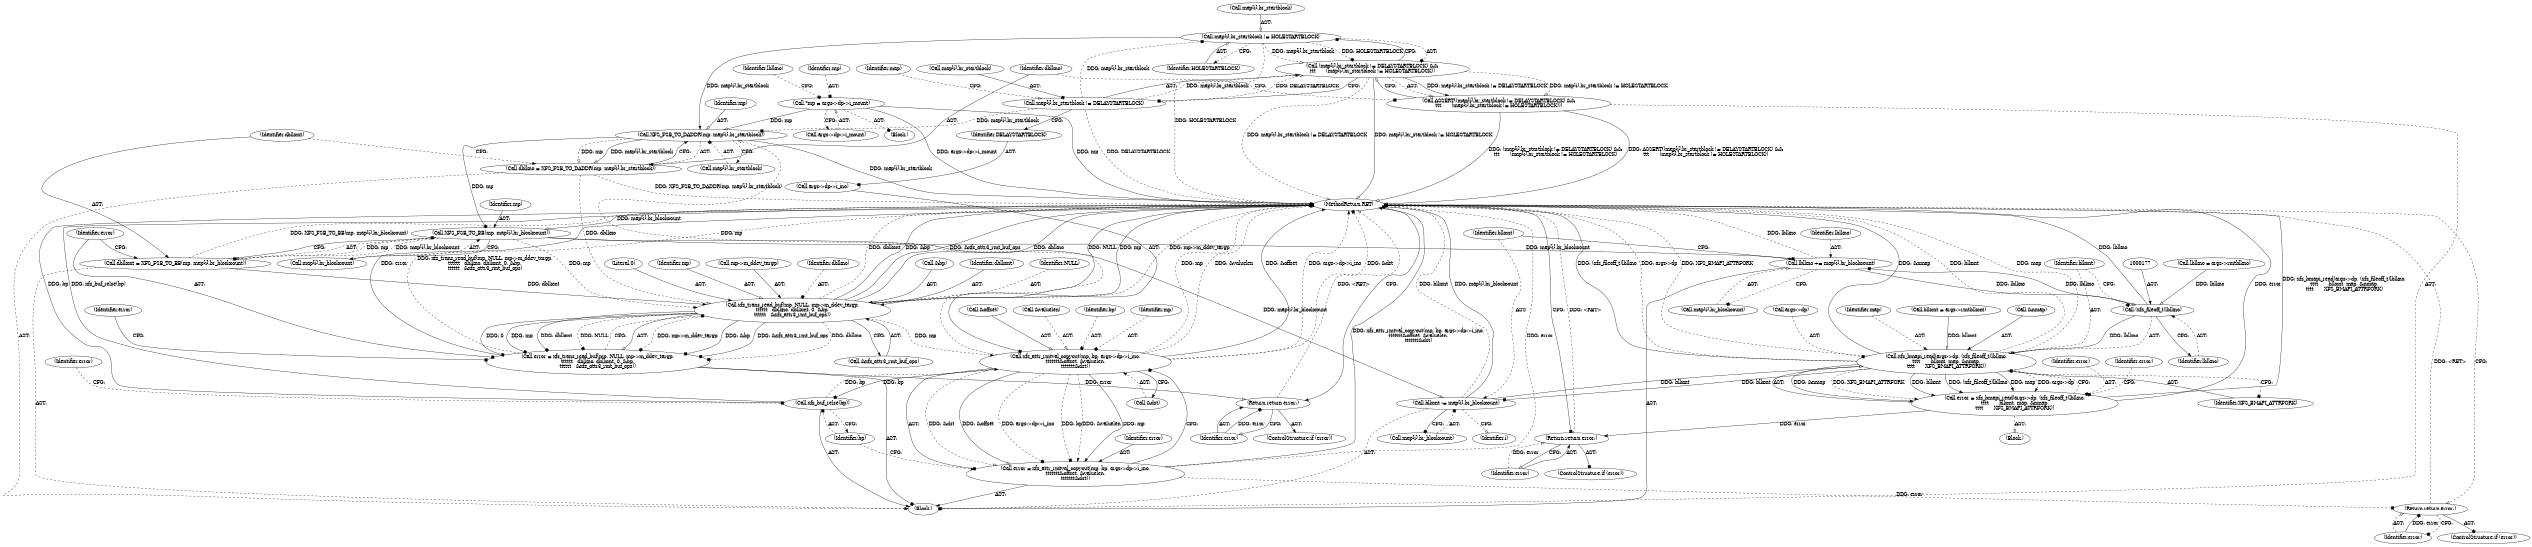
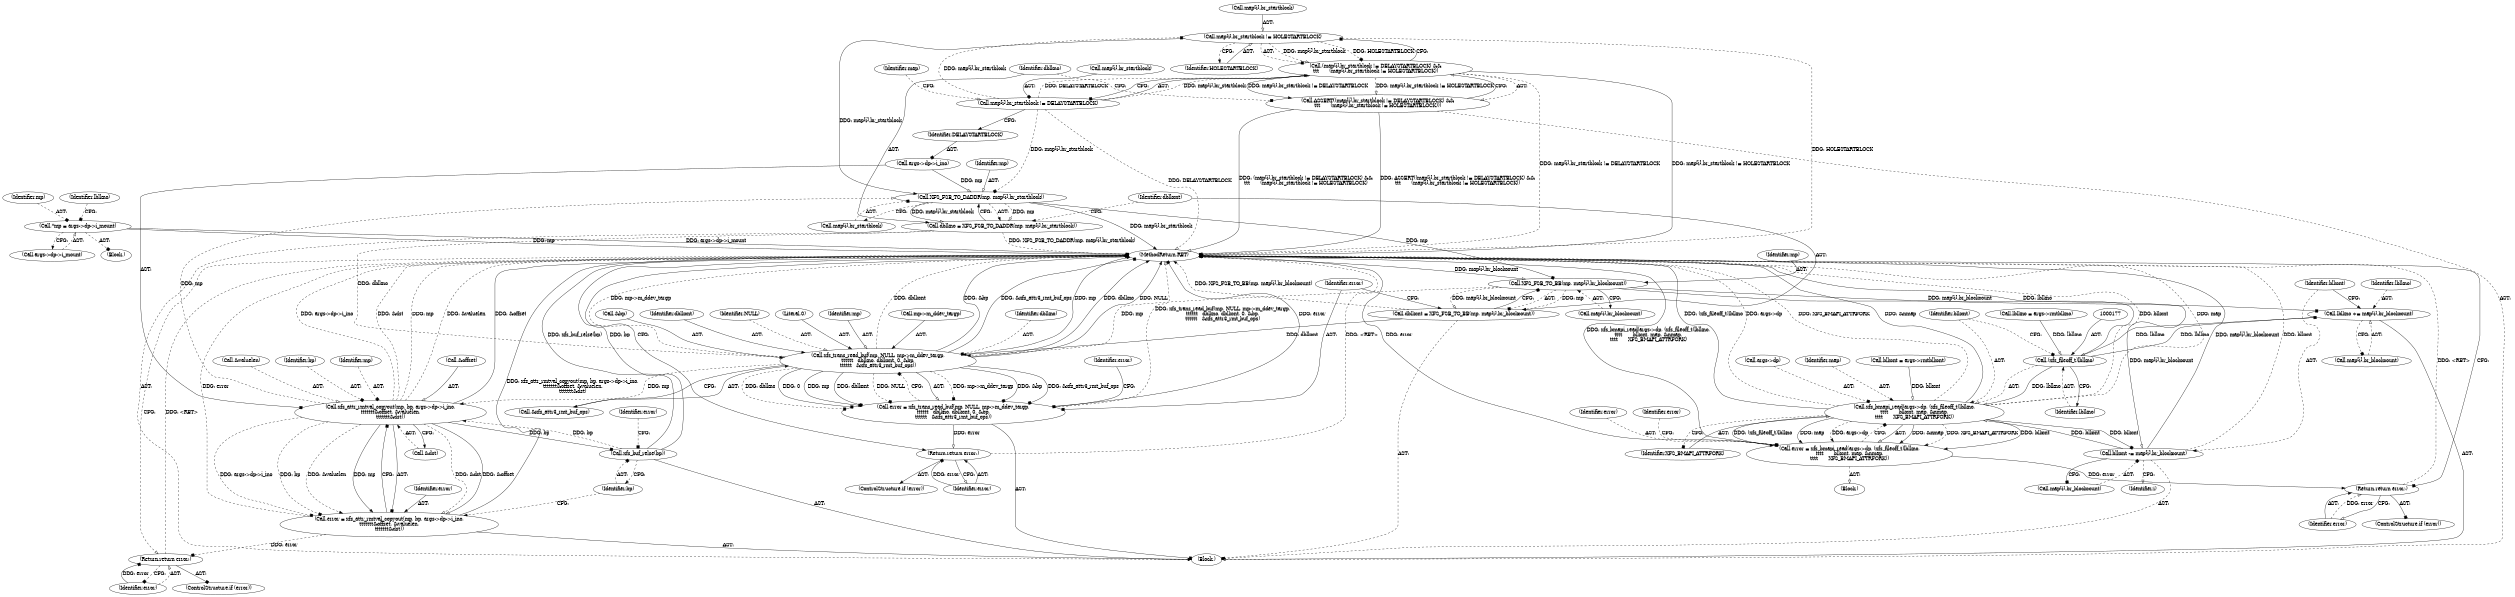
(769, 119) -> (950, 180)
(1660, 212) -> none
(2031, 310) -> none
